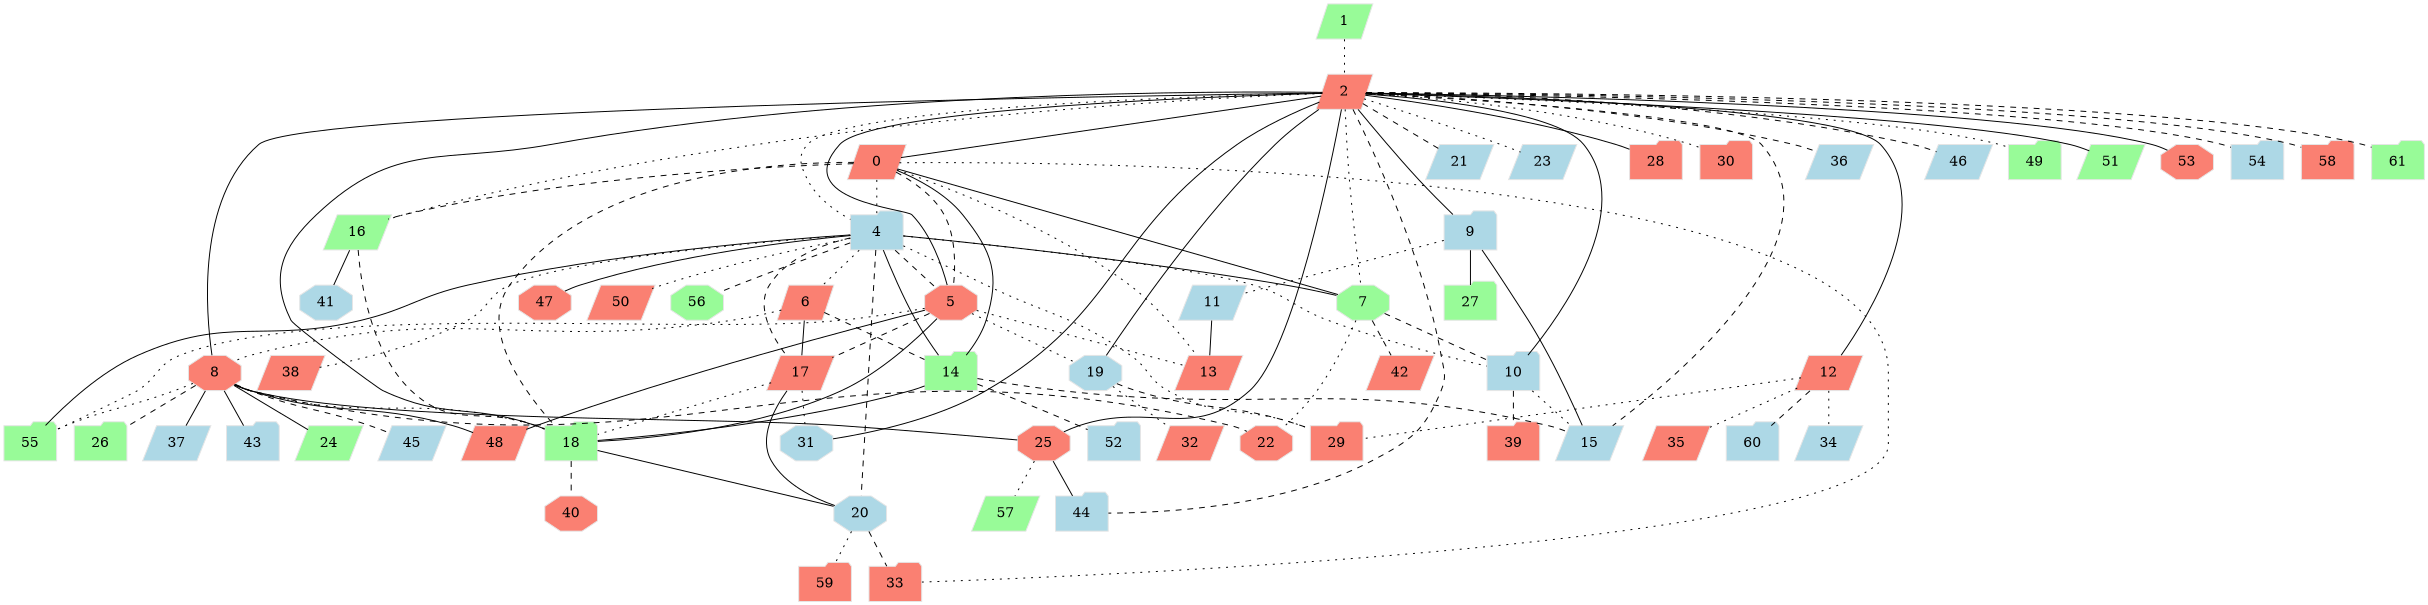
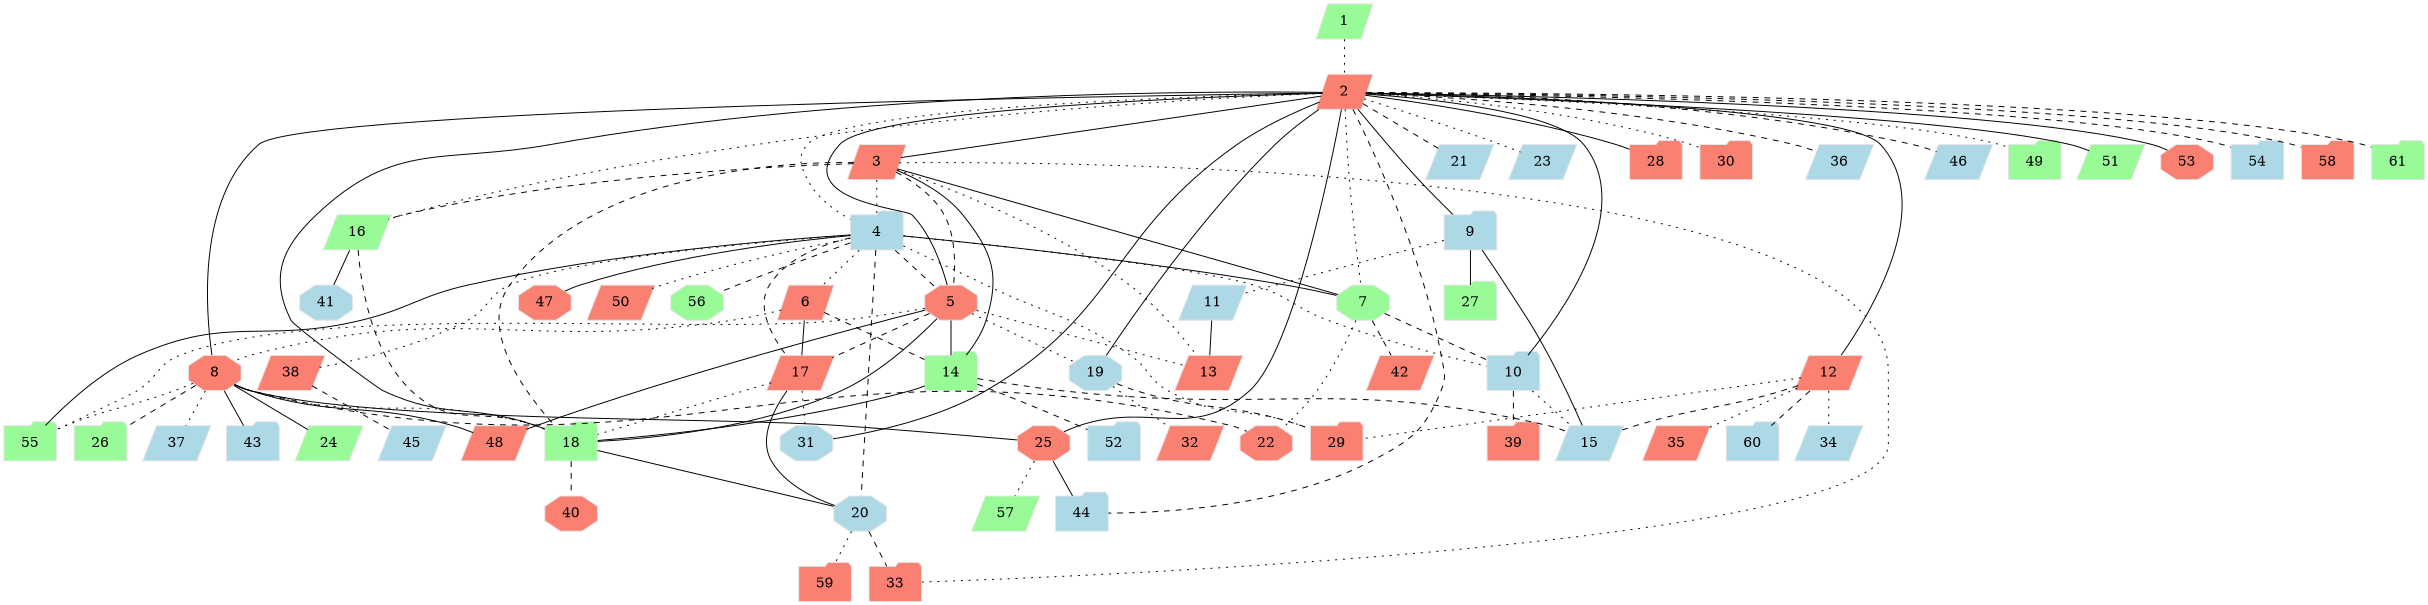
(1768, 156) -> (1709, 408)
(877, 162) -> (877, 162)
(908, 304) -> (951, 338)
(196, 408) -> (196, 408)
(328, 413) -> (332, 397)
